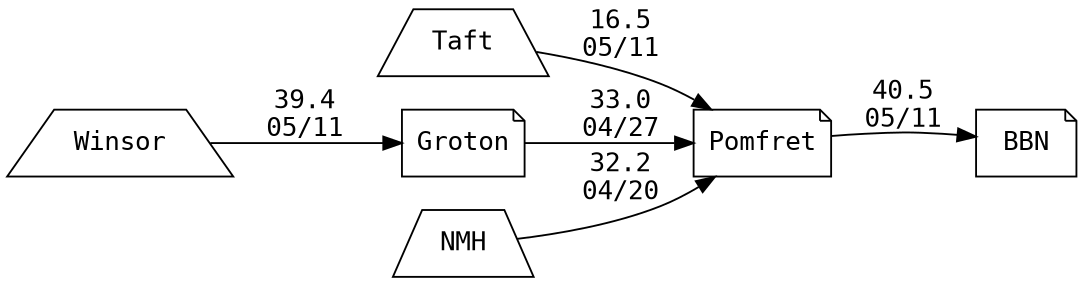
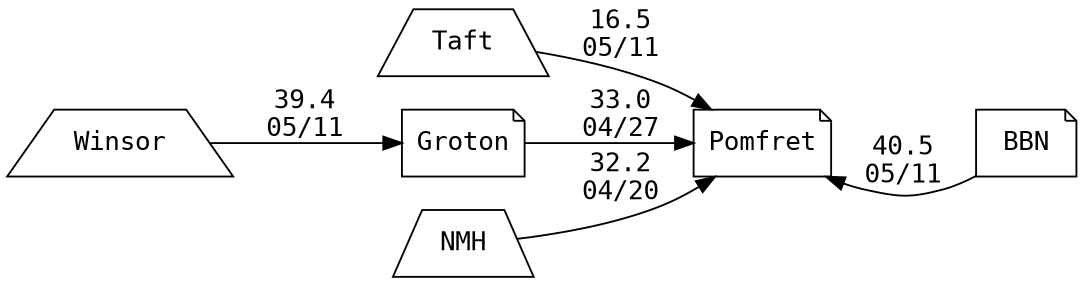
(894, 133) -> (911, 195)
